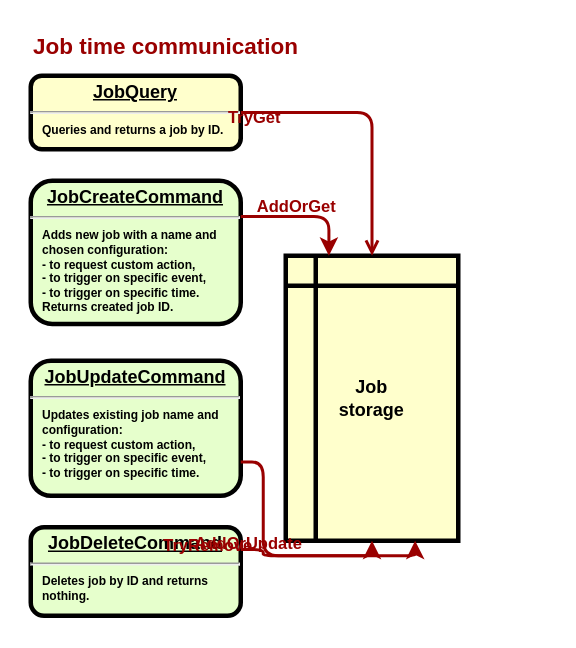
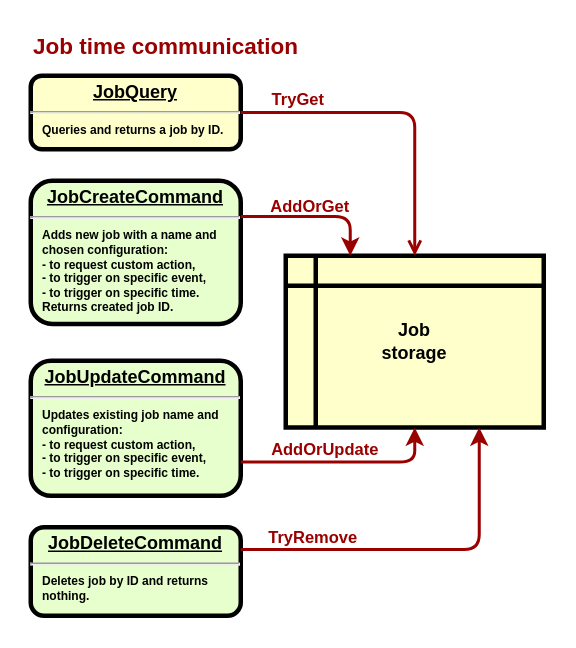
(372, 398) -> (415, 342)
